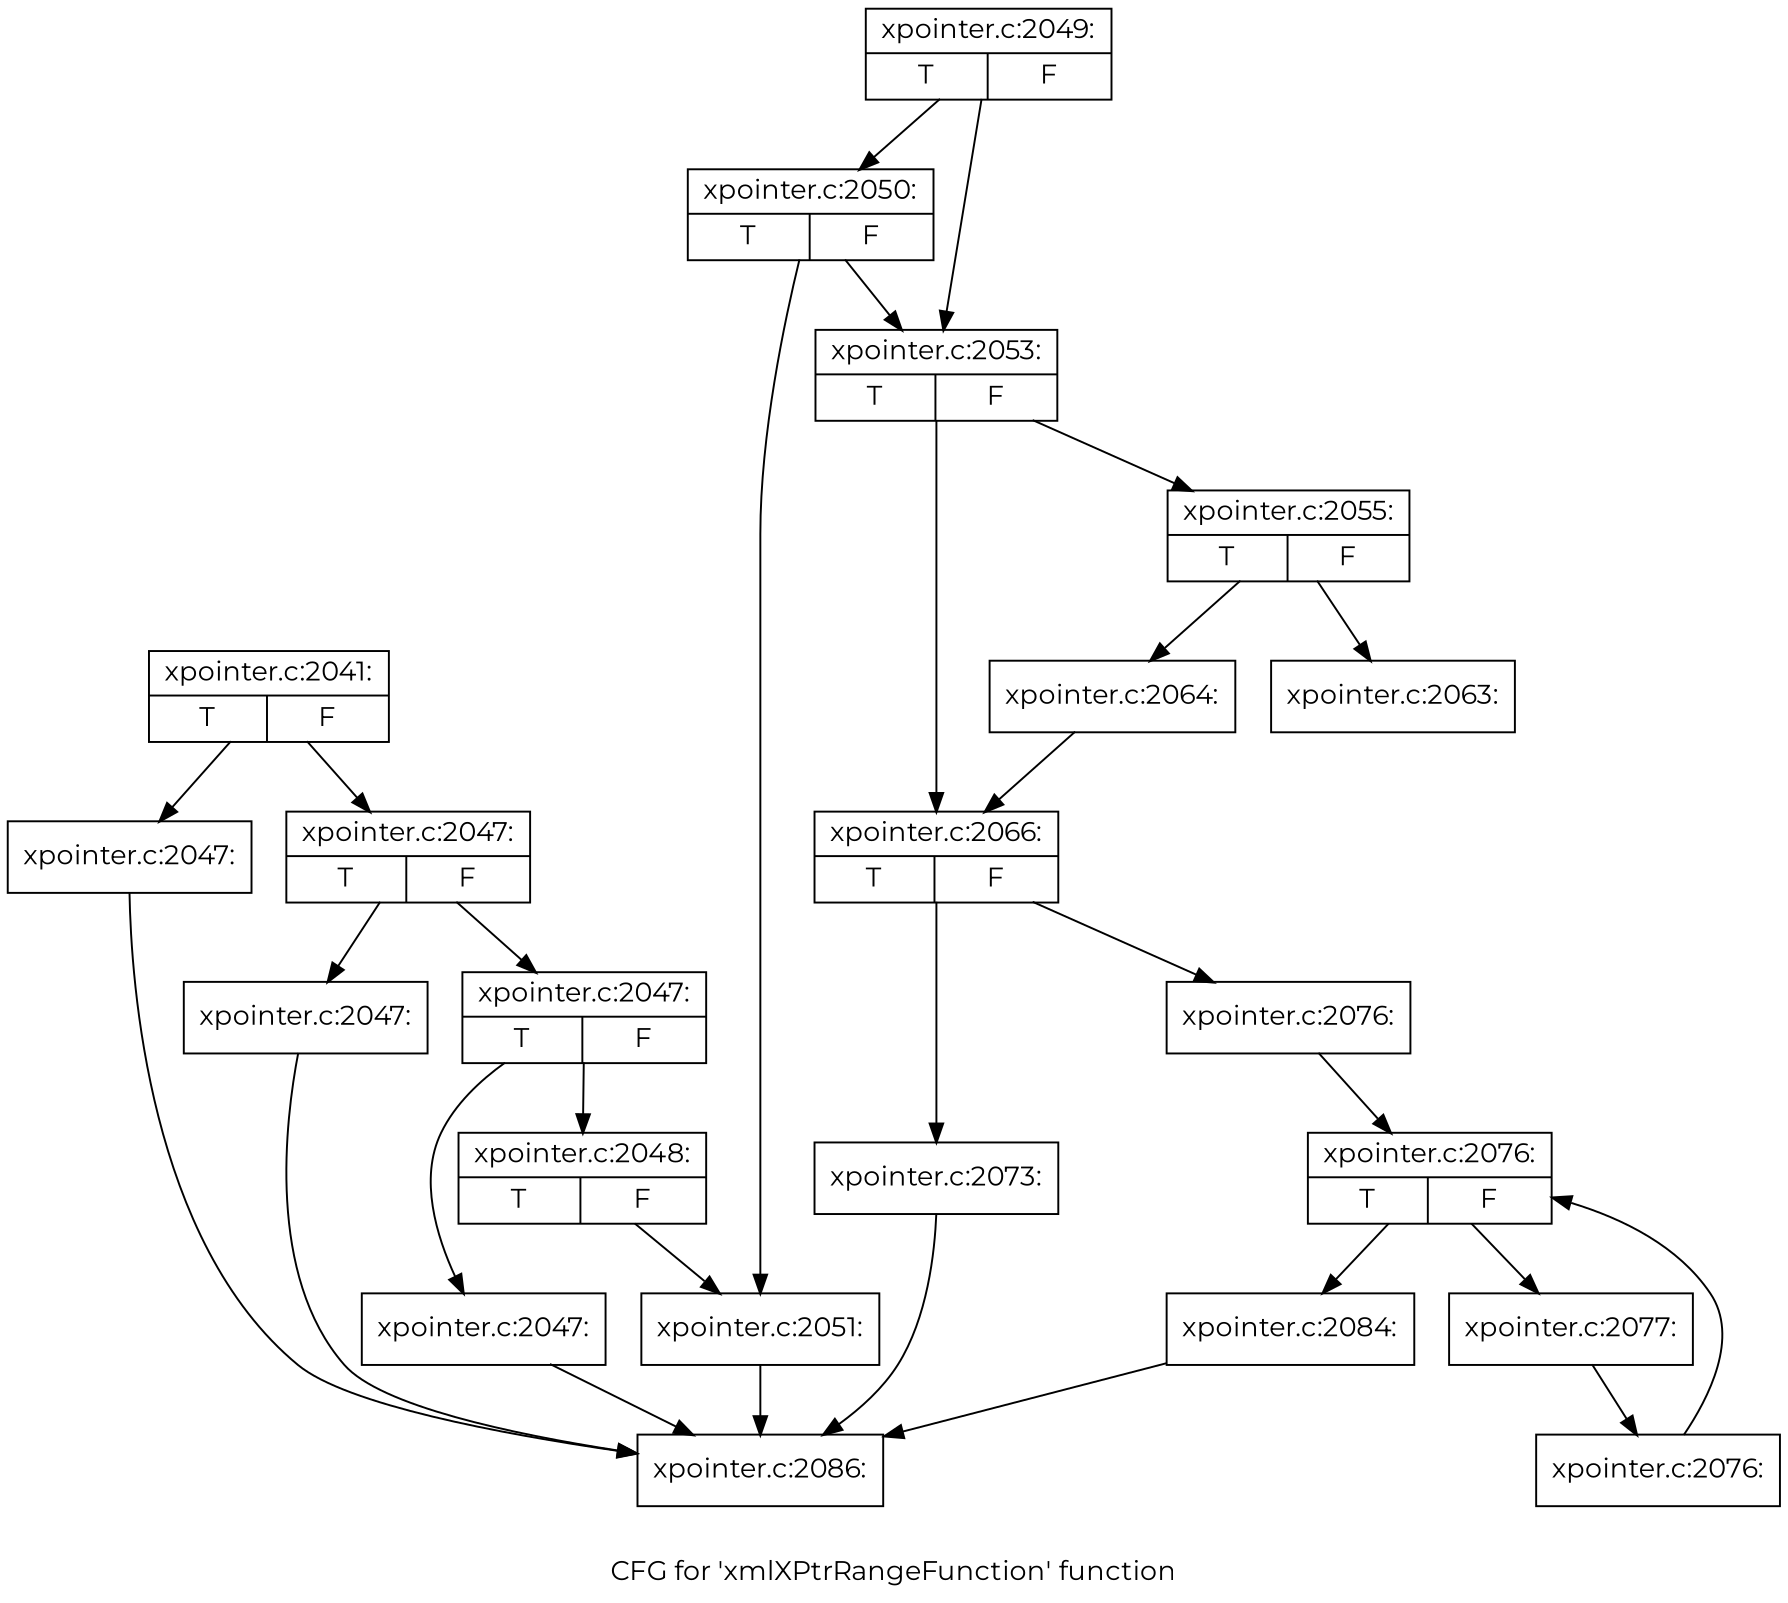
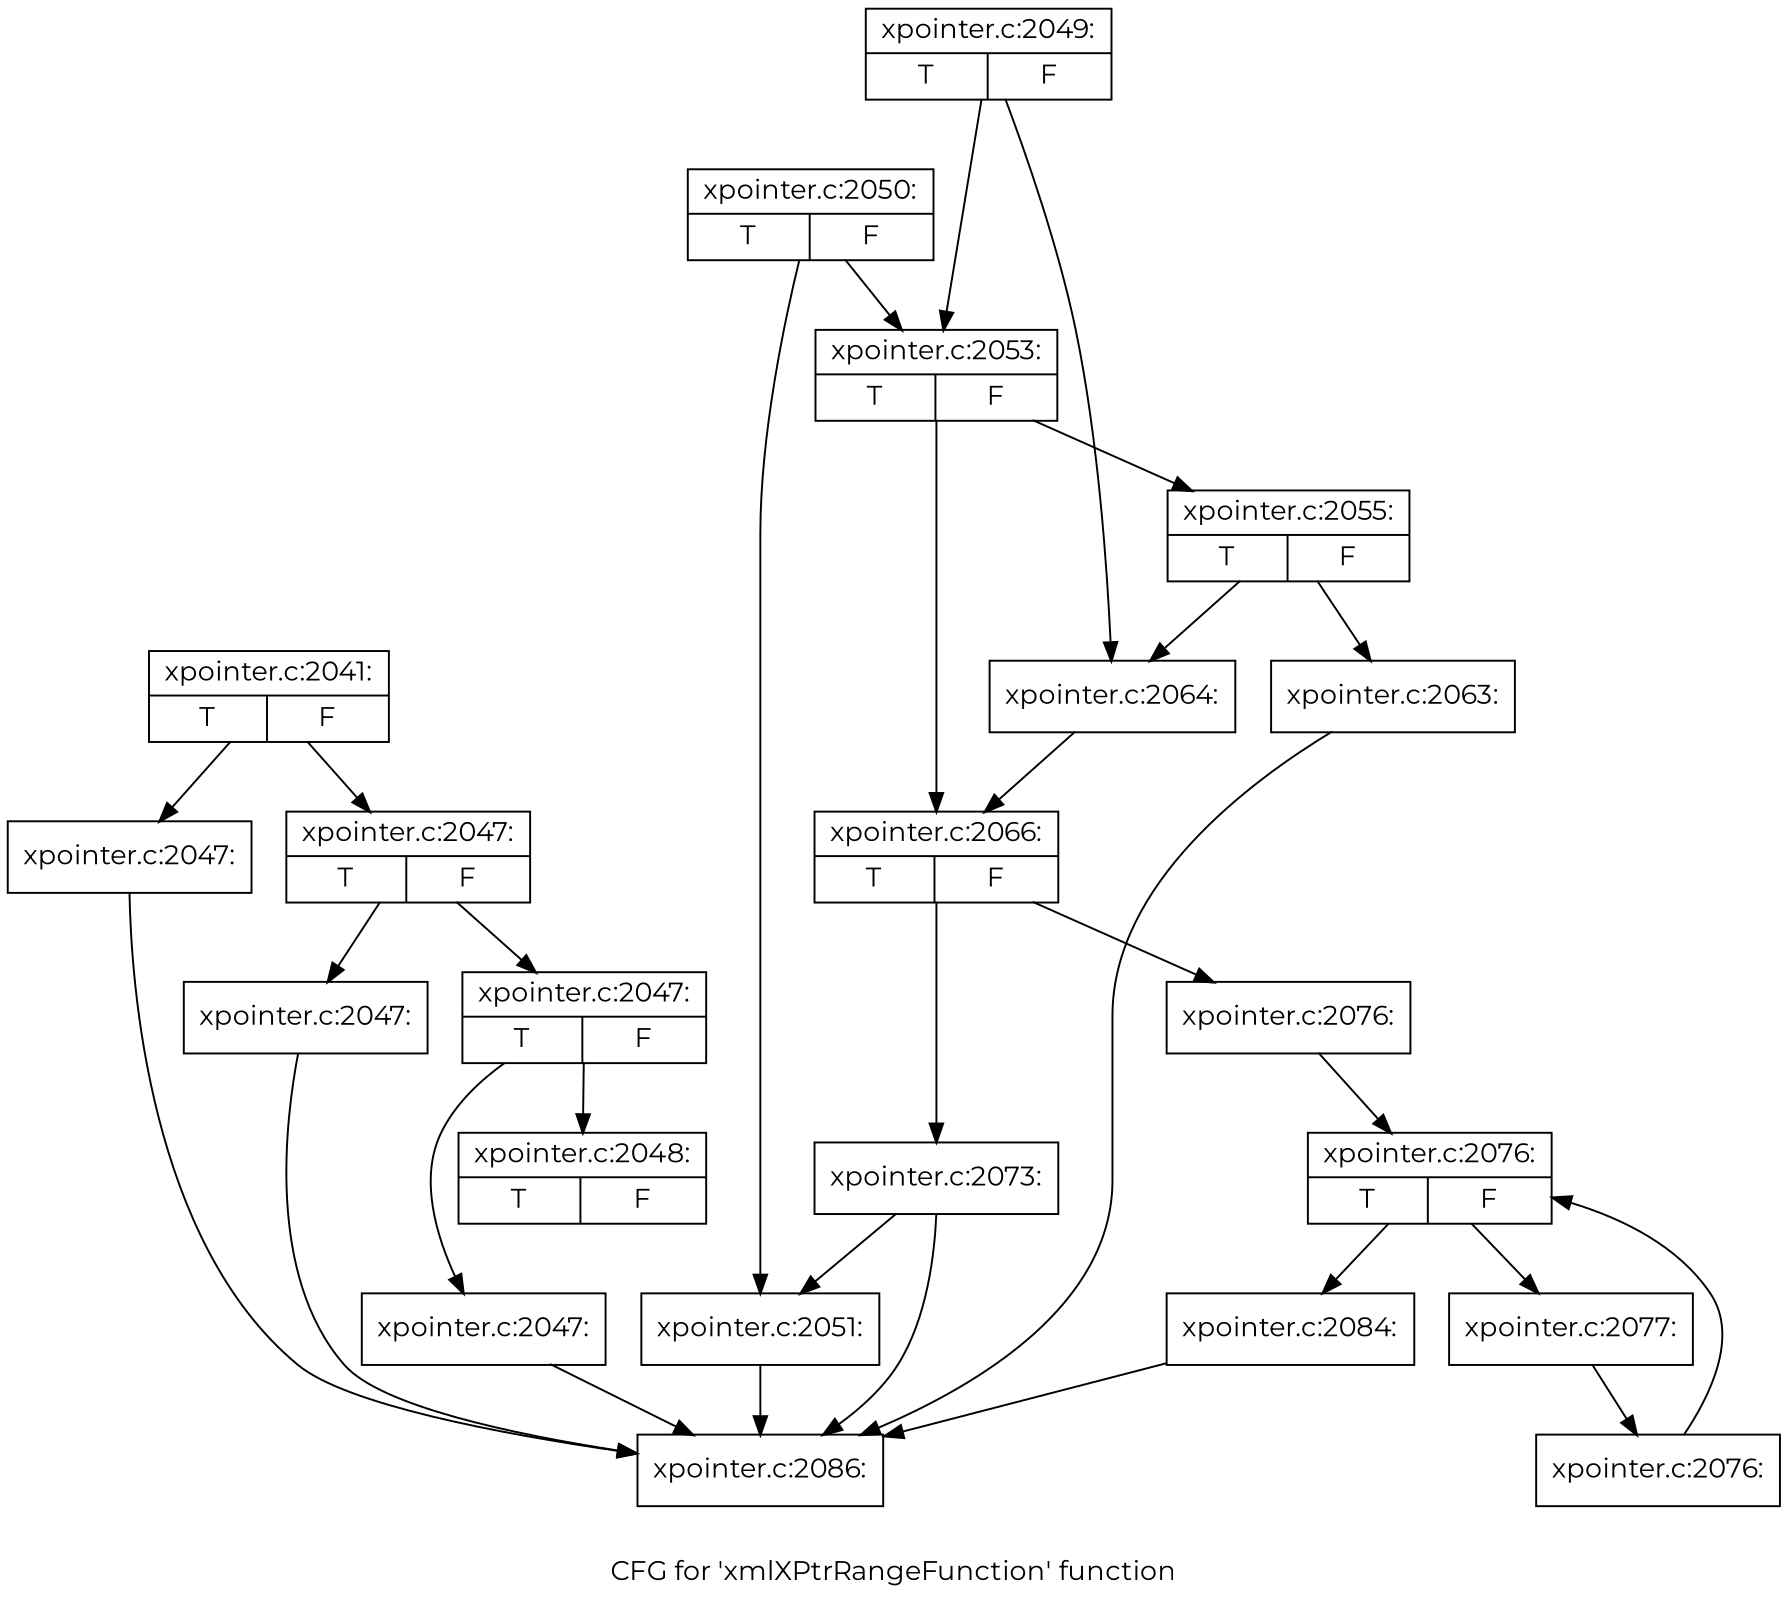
(907, 128) -> (1082, 365)
none -> (1112, 1091)
(670, 1252) -> (856, 1248)
